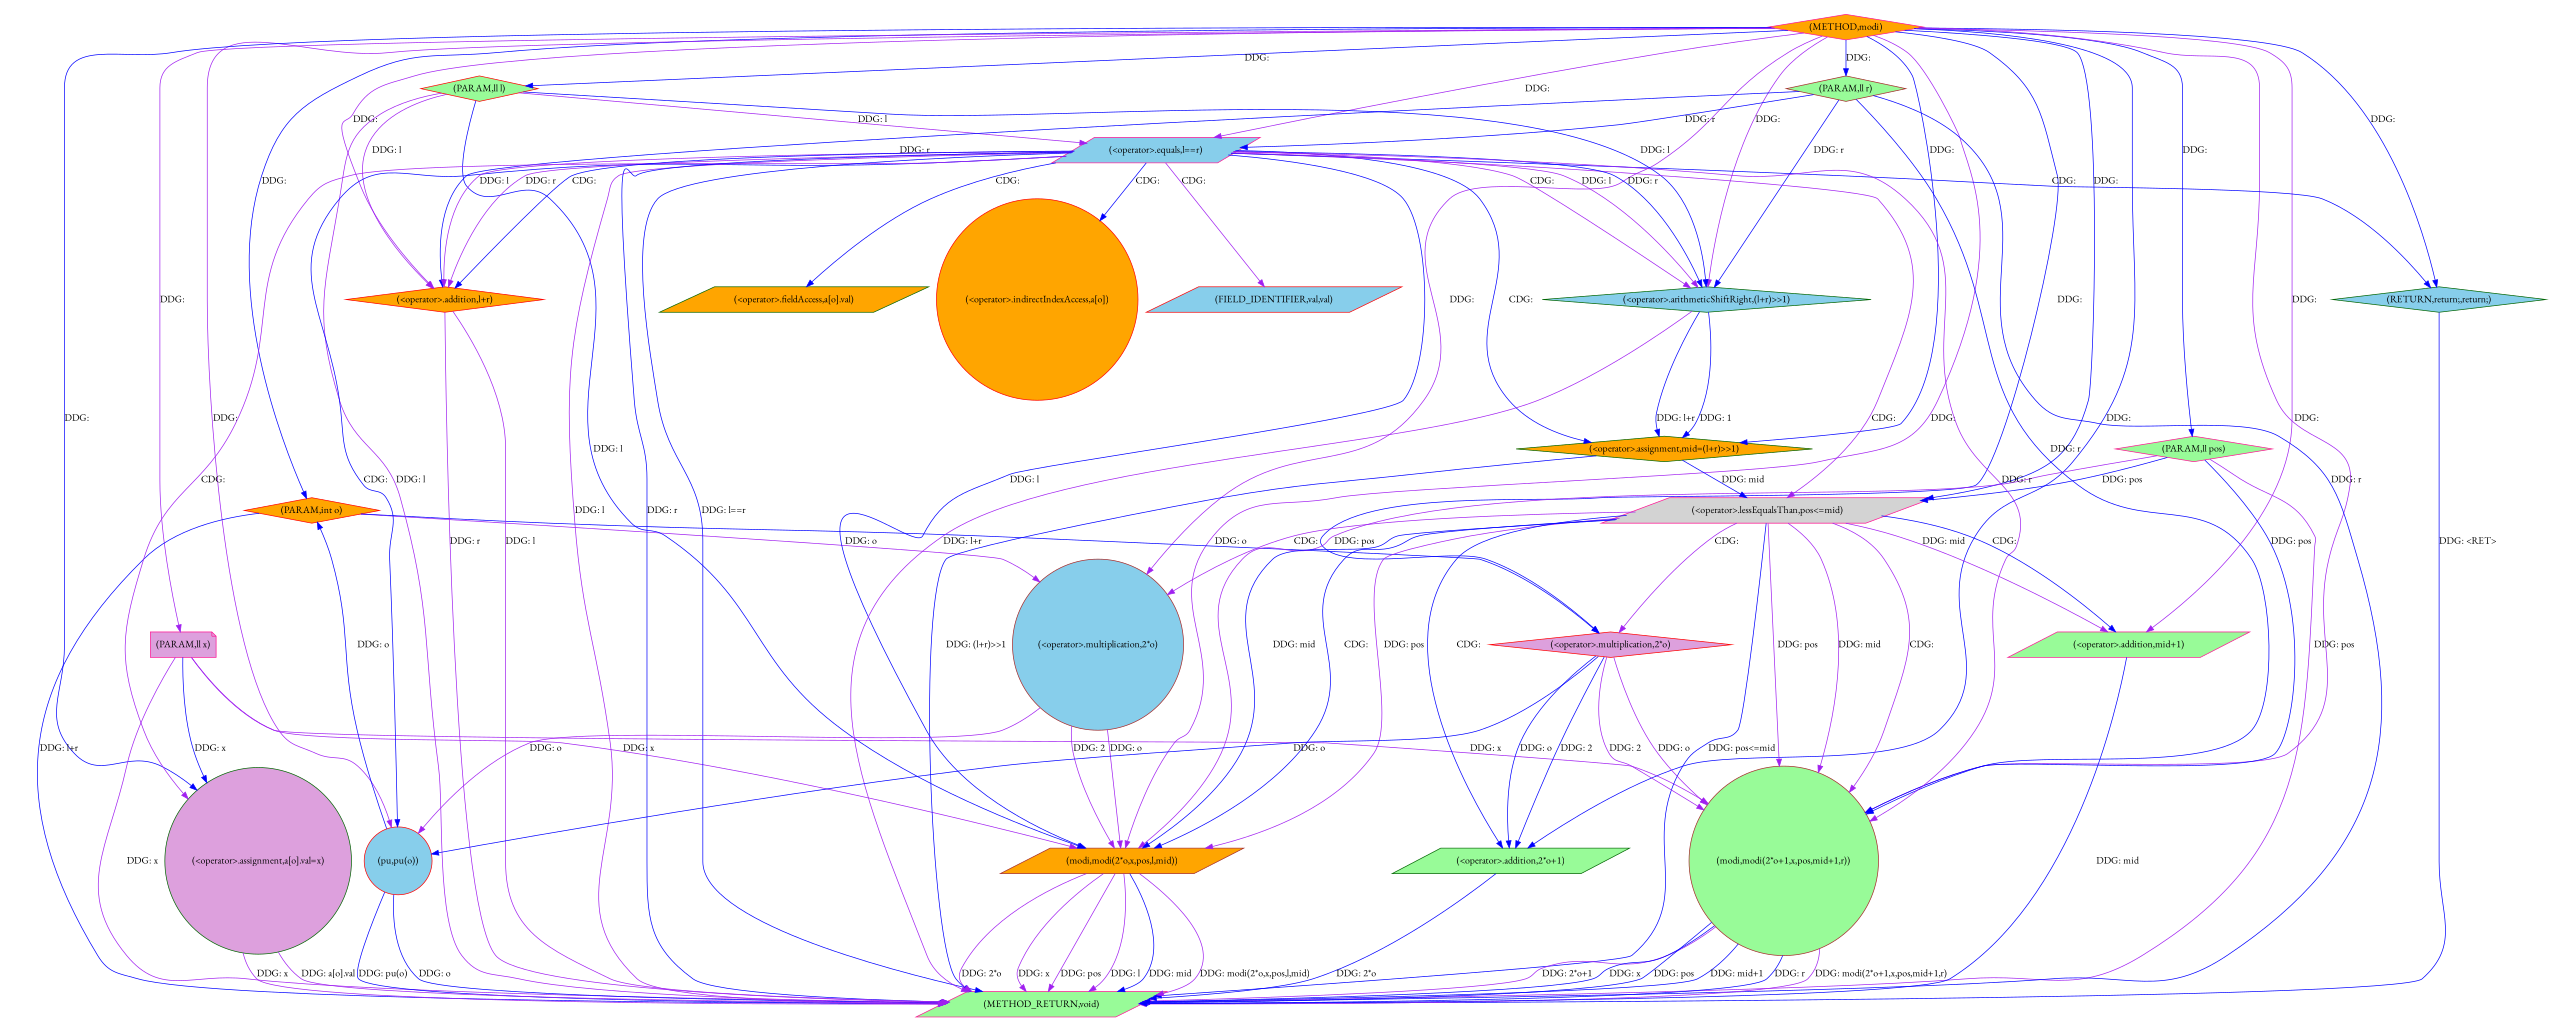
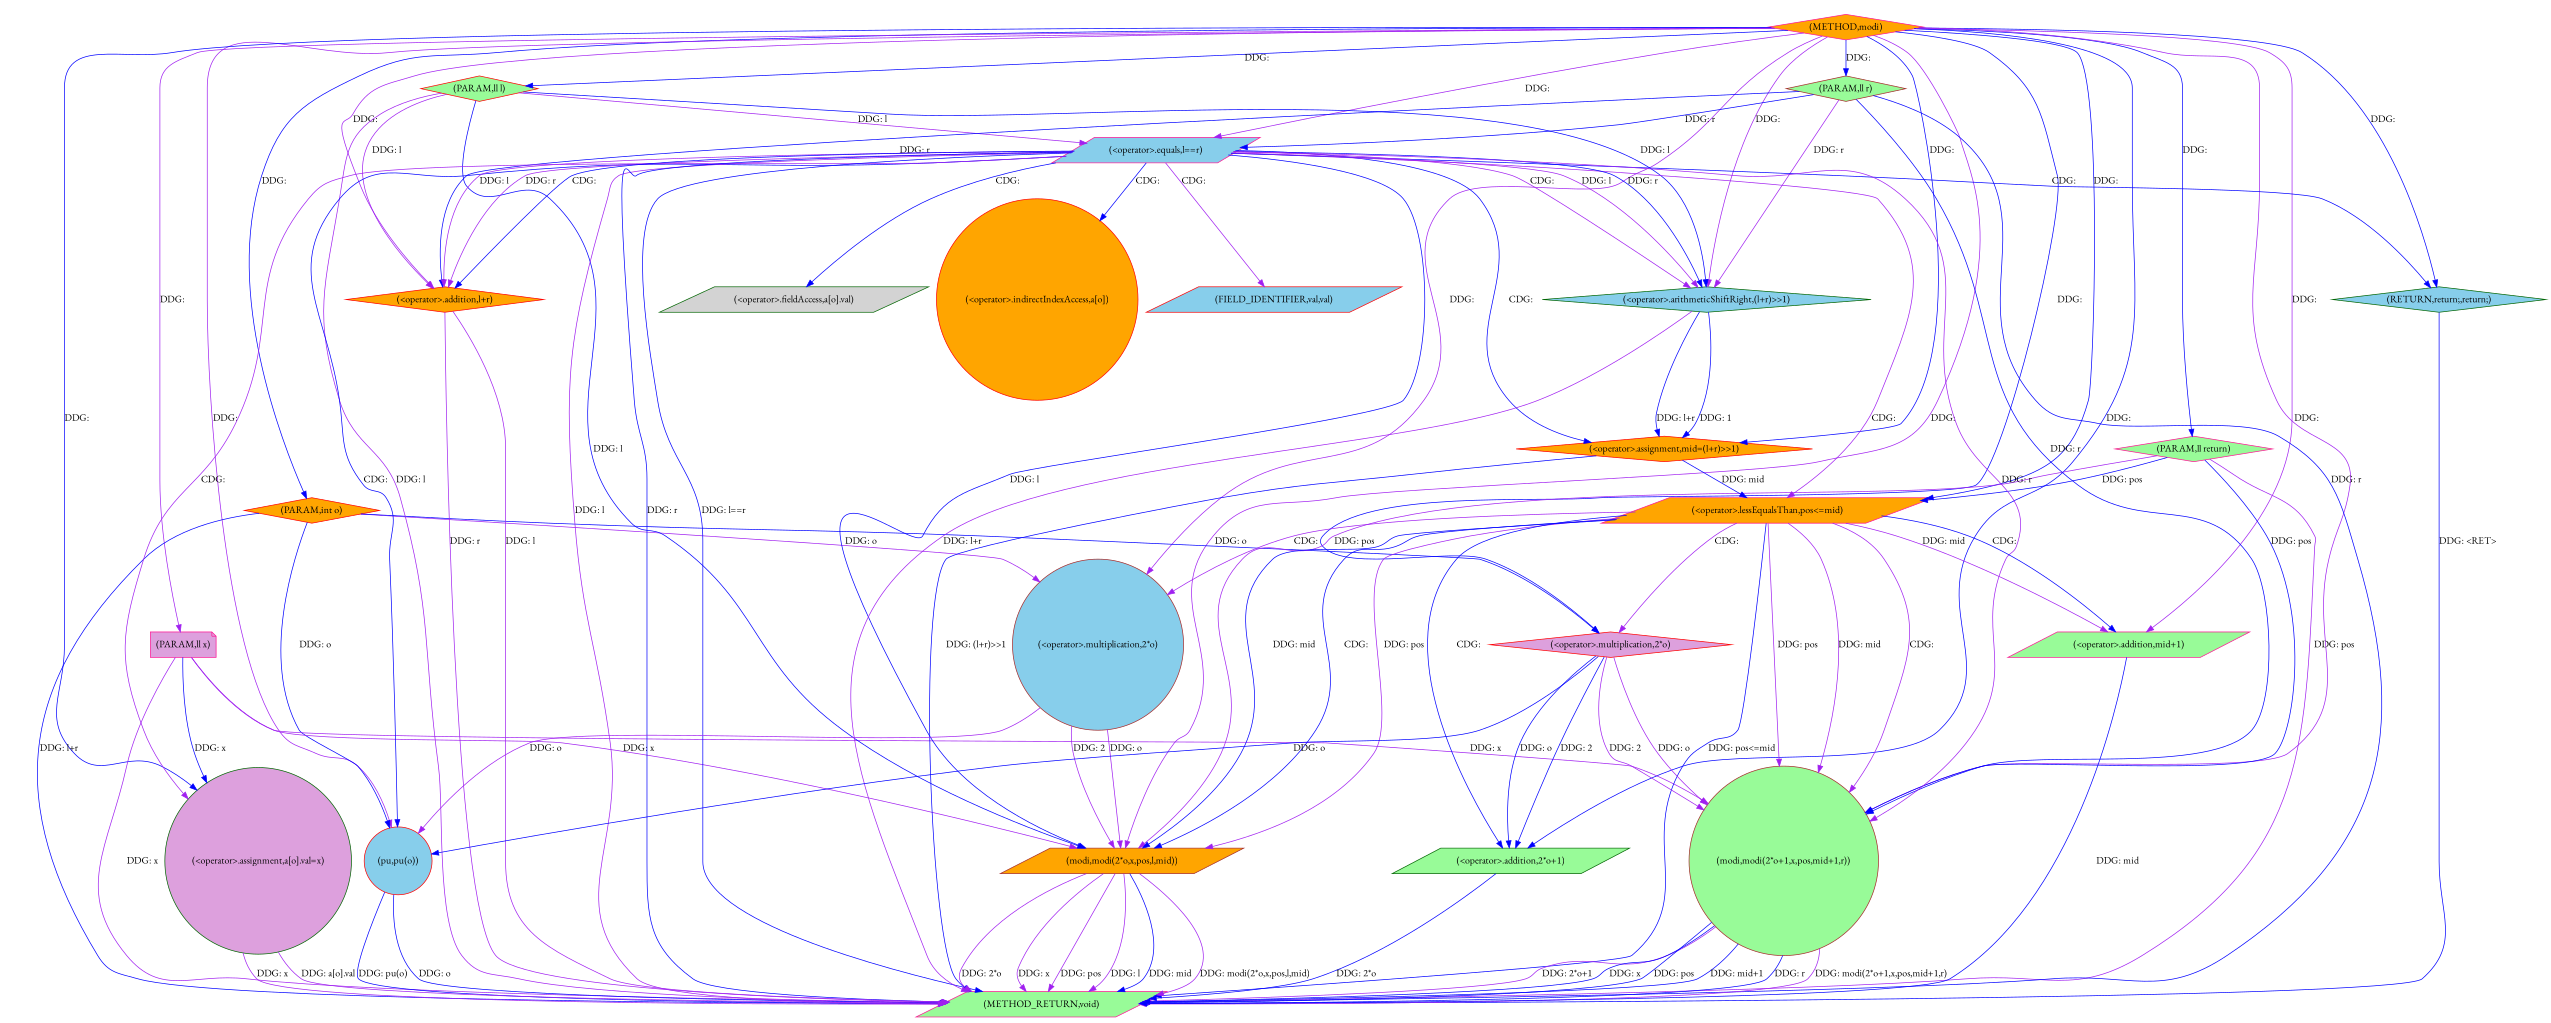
(1779, 191) -> (1779, 191)
(794, 300) -> (794, 300)
(1664, 449) -> (1664, 449)
(2194, 449) -> (2194, 449)
(1768, 510) -> (1768, 510)
(348, 680) -> (286, 691)
